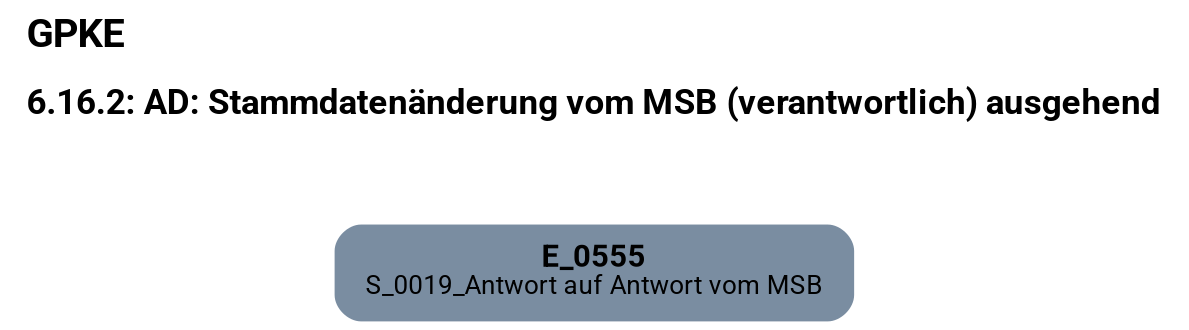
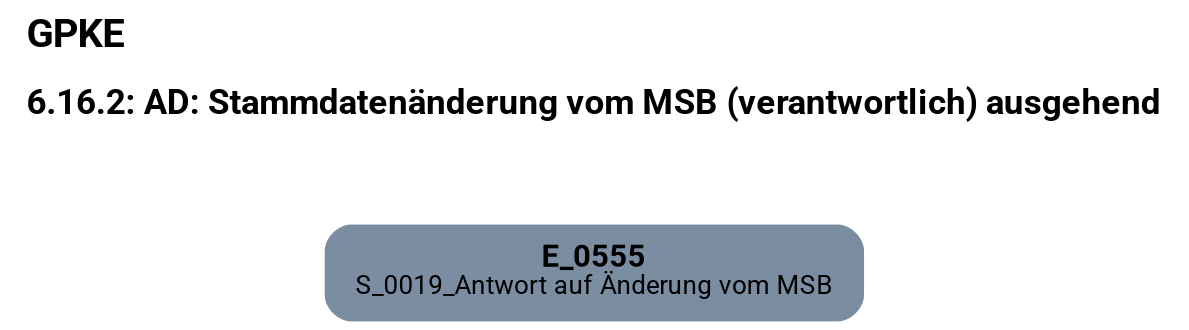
(594, 286) -> (594, 286)
